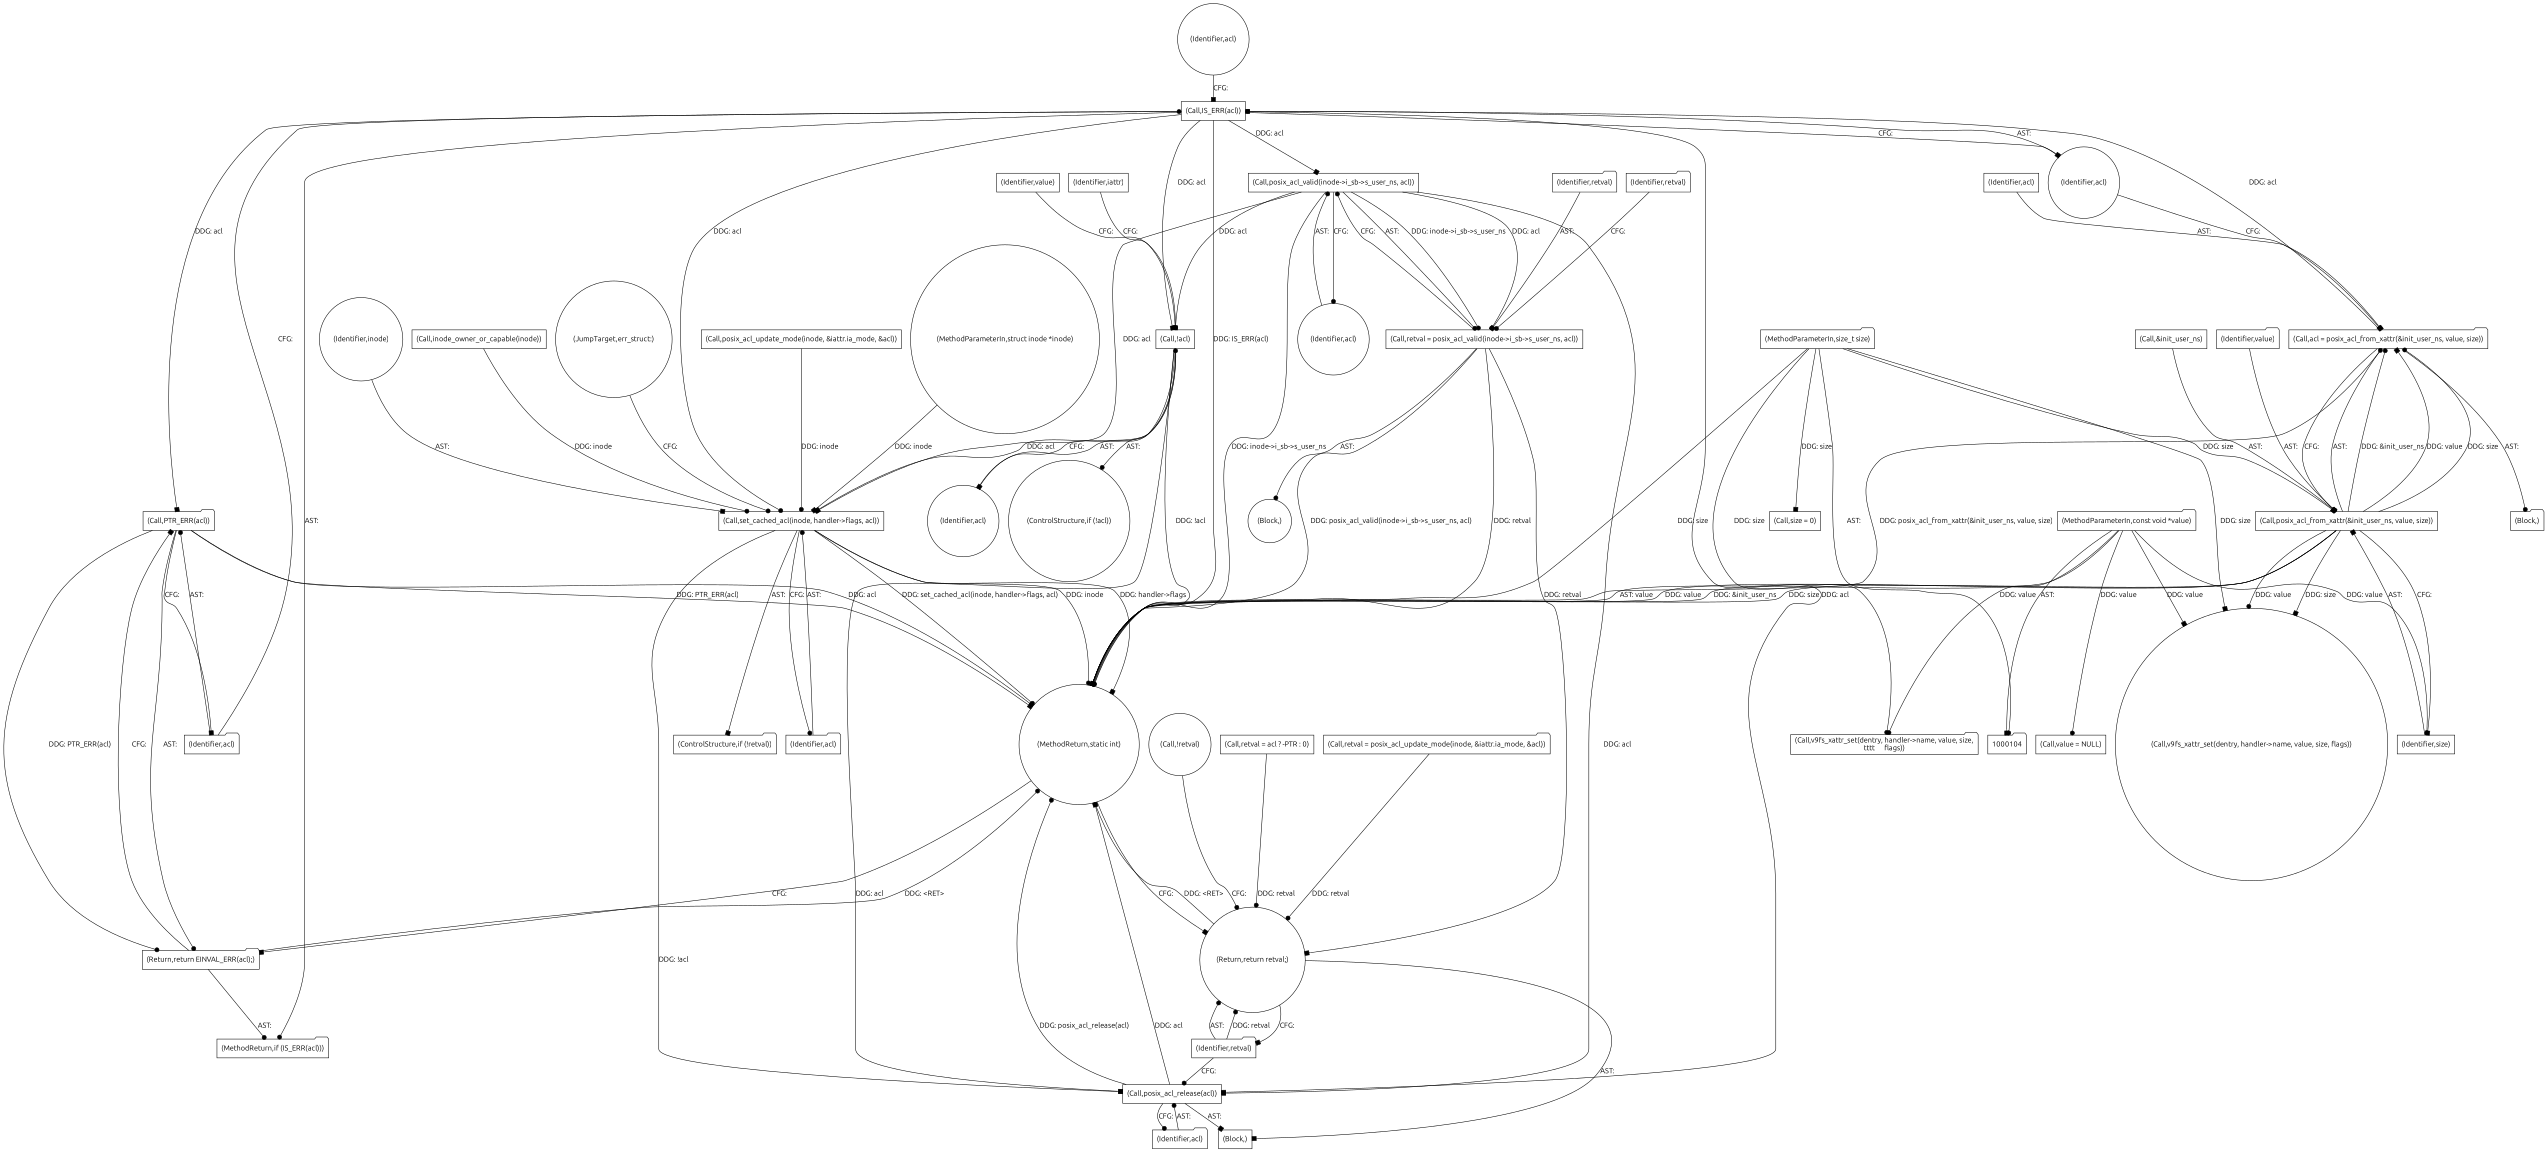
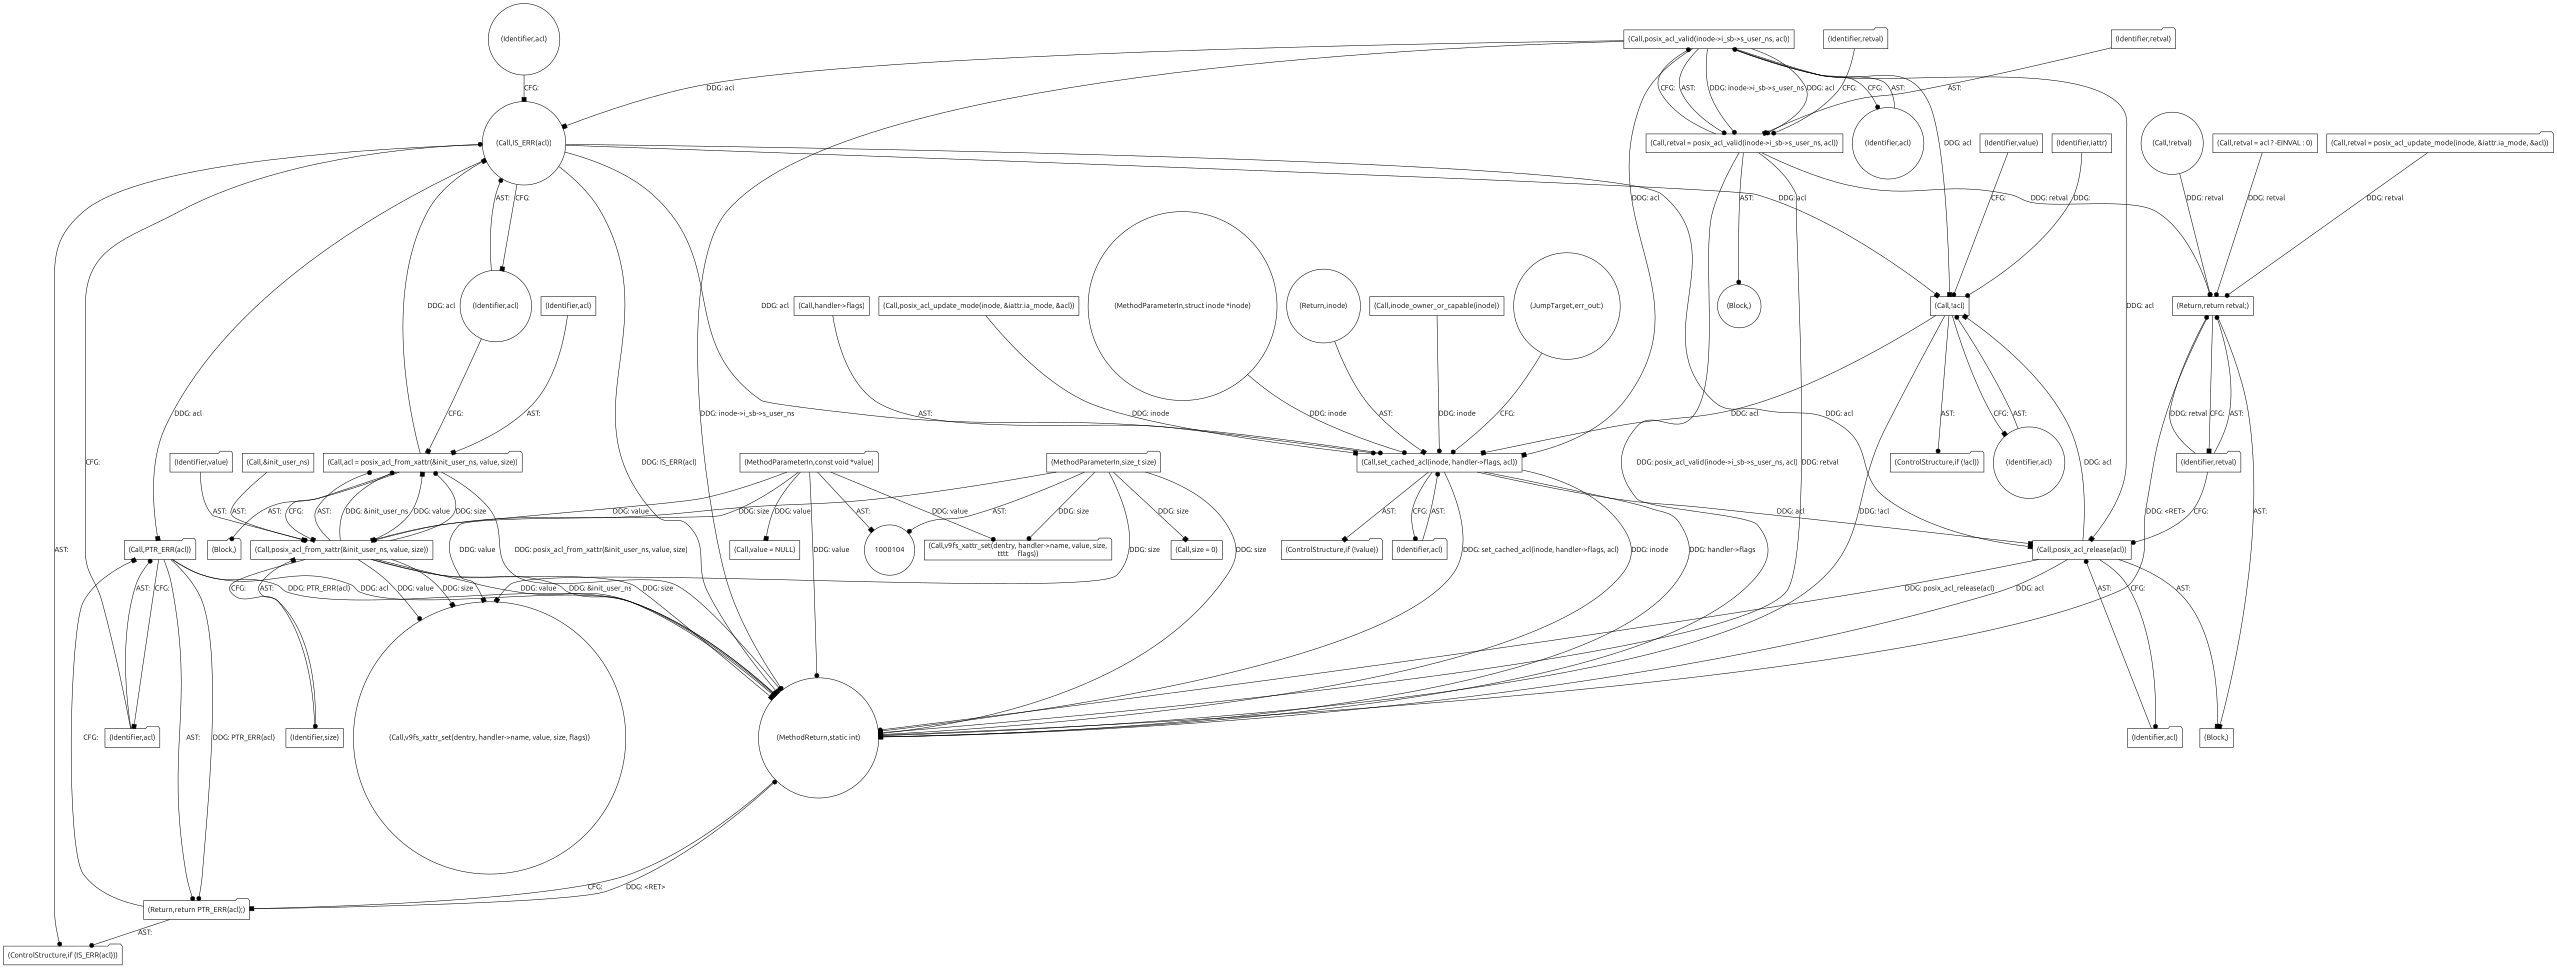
(1213, 111) -> (524, 143)
(1271, 145) -> (1092, 54)
(1131, 232) -> (2083, 198)
none -> (832, 306)
(361, 339) -> (1324, 306)
(614, 339) -> (1567, 306)
(801, 428) -> (1152, 421)
(1213, 435) -> (619, 448)
(878, 458) -> (1321, 421)
(1069, 521) -> (1937, 463)
(2322, 587) -> (583, 511)
(1495, 595) -> (1141, 654)
(1636, 595) -> (832, 550)
(2423, 619) -> (256, 597)
(2091, 629) -> (778, 501)
(847, 696) -> (2061, 412)
(1566, 736) -> (2006, 194)
(725, 745) -> (1332, 550)
(1267, 745) -> (2265, 143)
(2007, 745) -> (890, 550)
(1149, 889) -> none
(1240, 894) -> (2205, 198)
(201, 960) -> (197, 910)
(674, 960) -> (1791, 512)
(1252, 960) -> (2213, 306)
(273, 1049) -> (63, 956)
